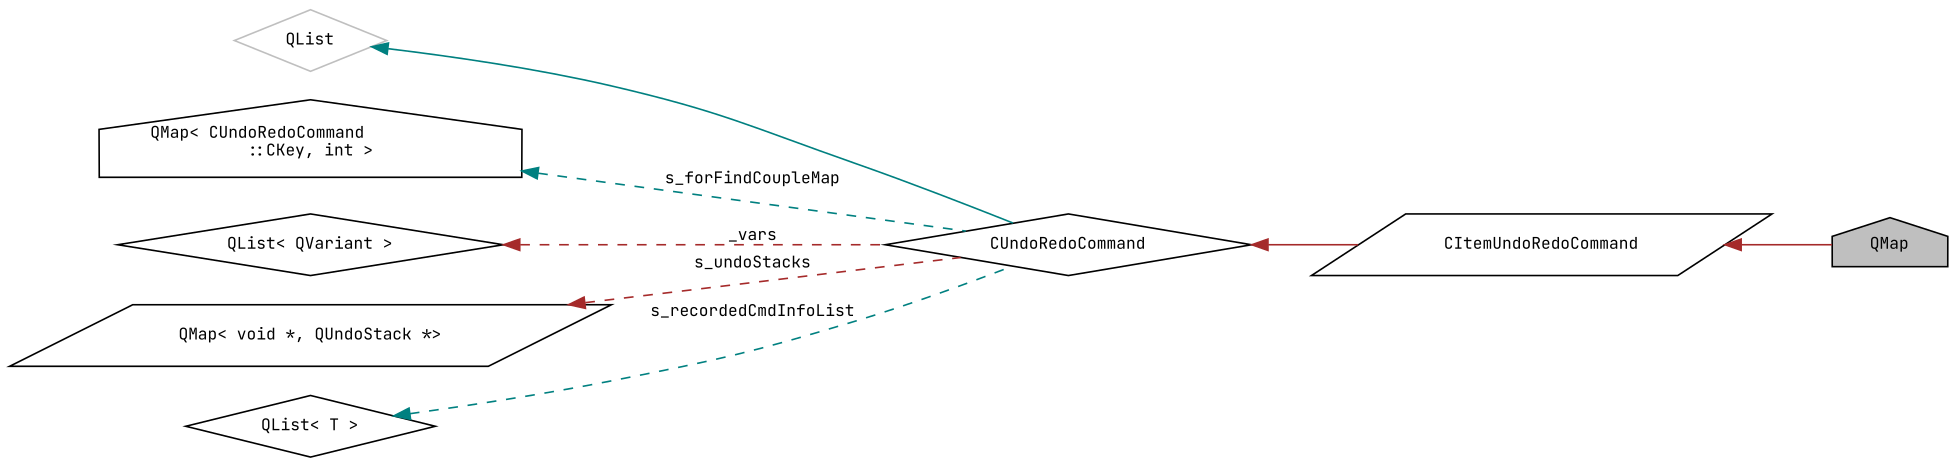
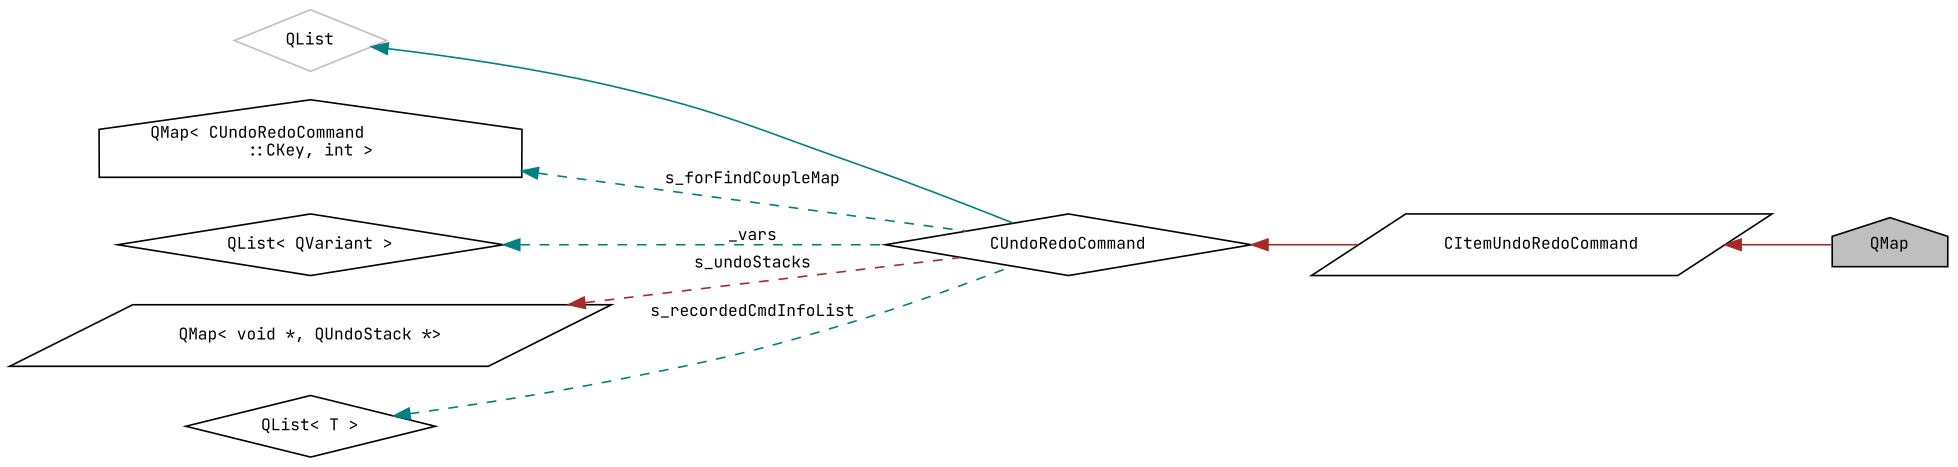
(702, 245) -> (702, 245)
